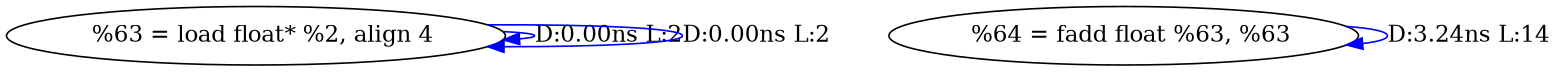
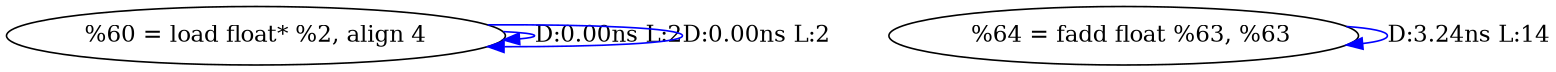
(256, 36) -> (256, 36)
